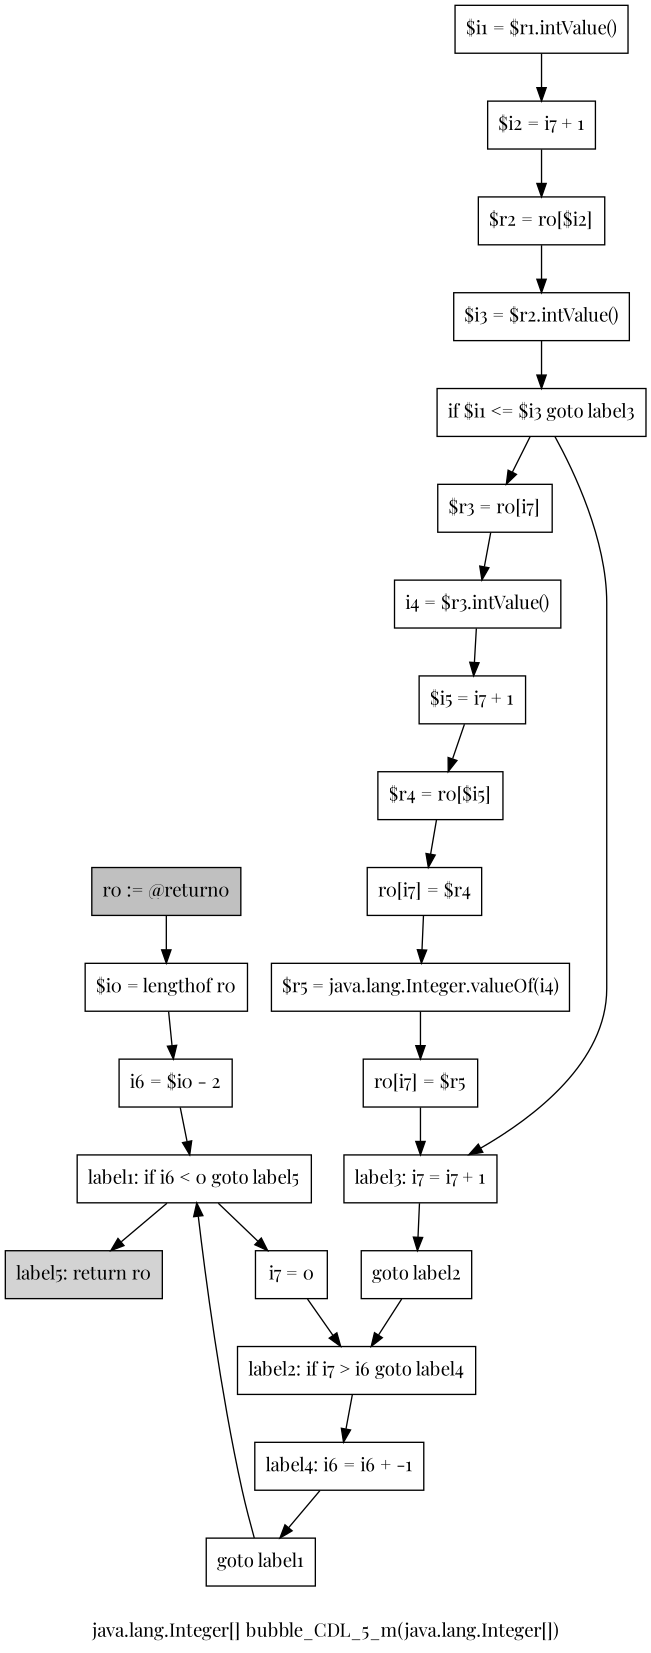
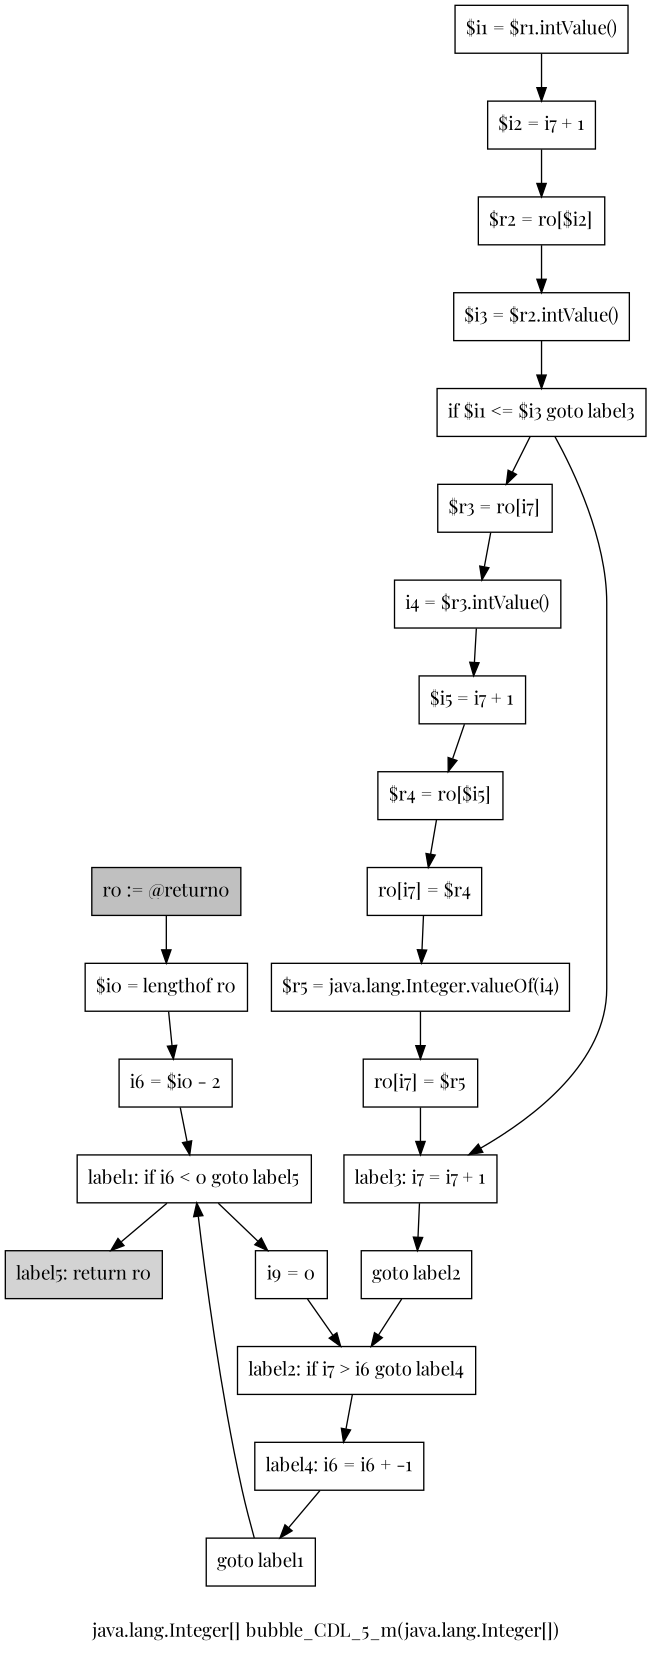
(291, 1275) -> (291, 1275)
